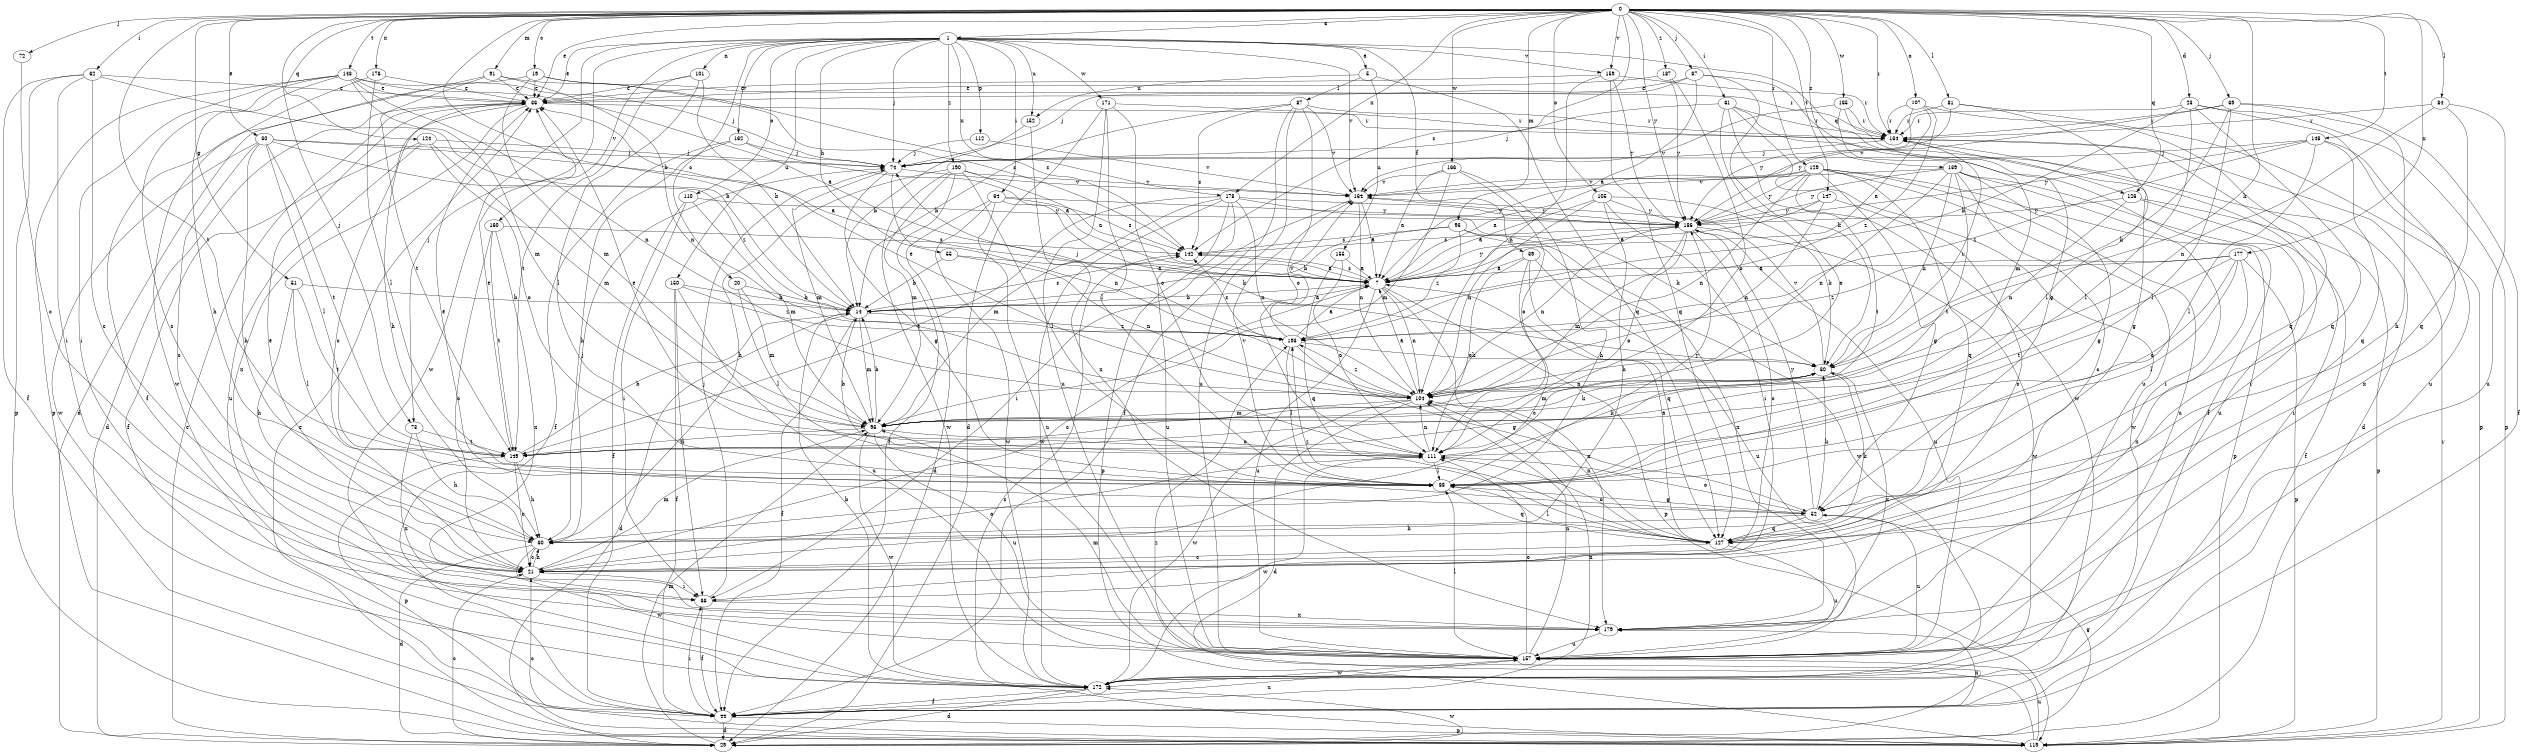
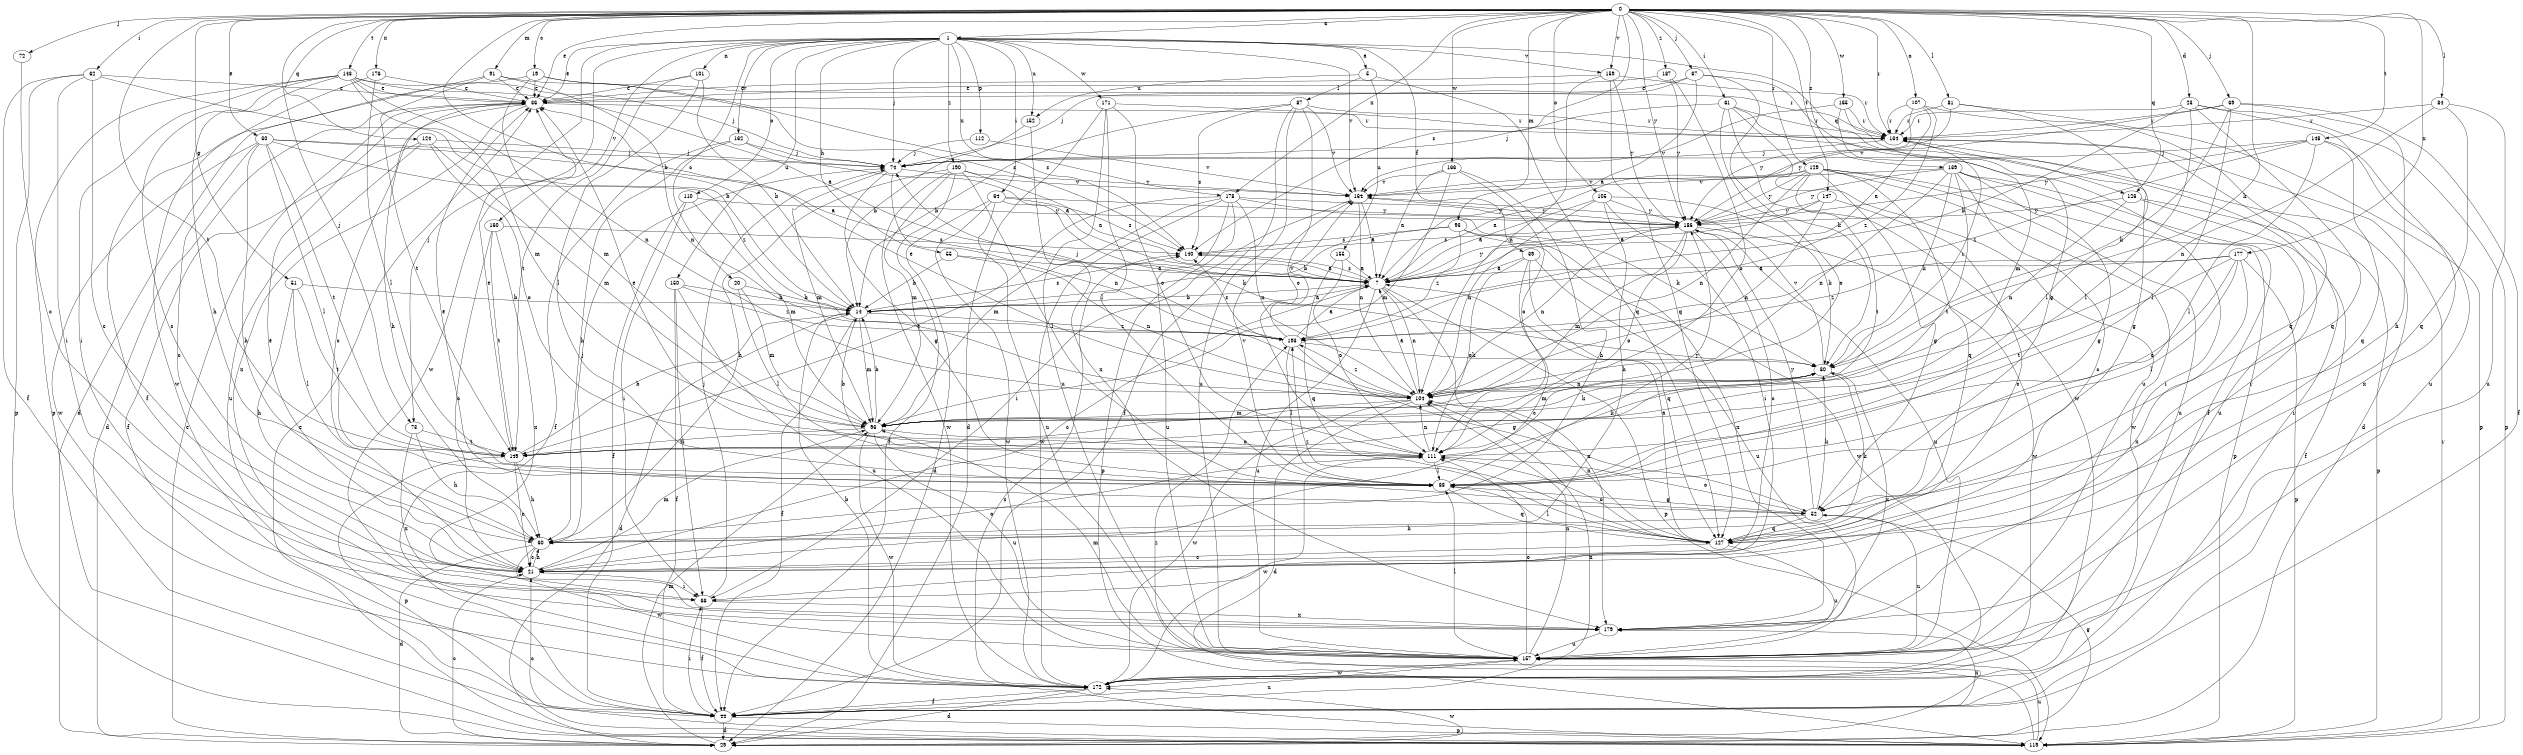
(1189, 255) -> (1189, 255)
